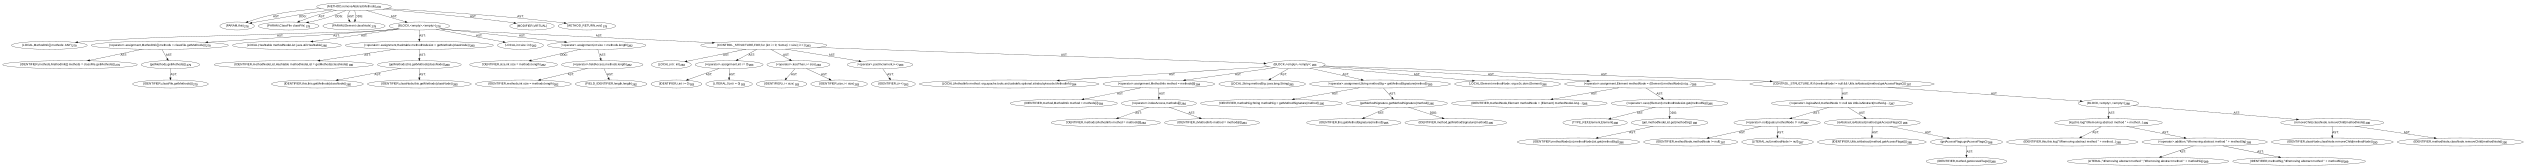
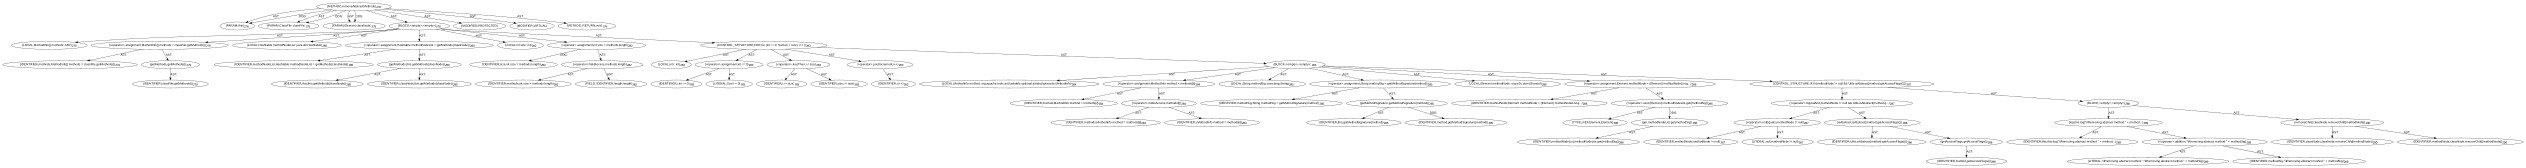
none -> (480, 26)
